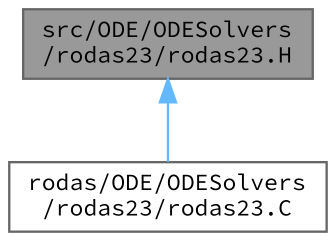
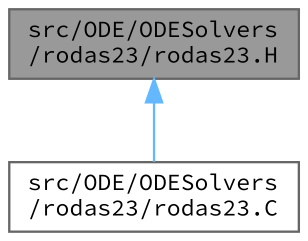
(168, 197) -> (154, 197)
